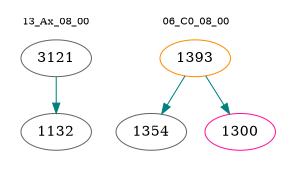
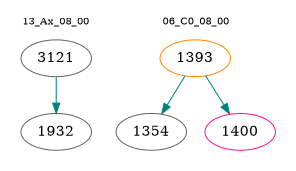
(56, 132) -> (56, 132)
(240, 132) -> (240, 132)
